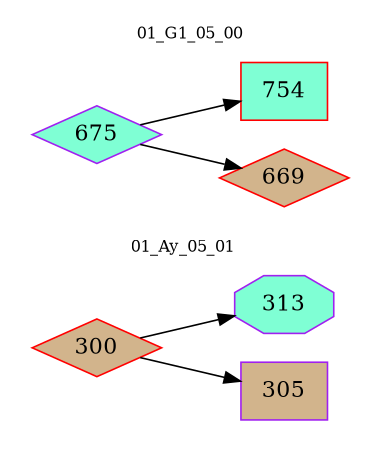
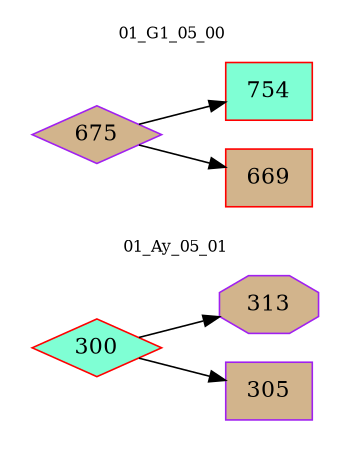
(97, 135) -> (97, 135)
(284, 178) -> (269, 178)
(284, 305) -> (269, 305)
(97, 348) -> (97, 348)
